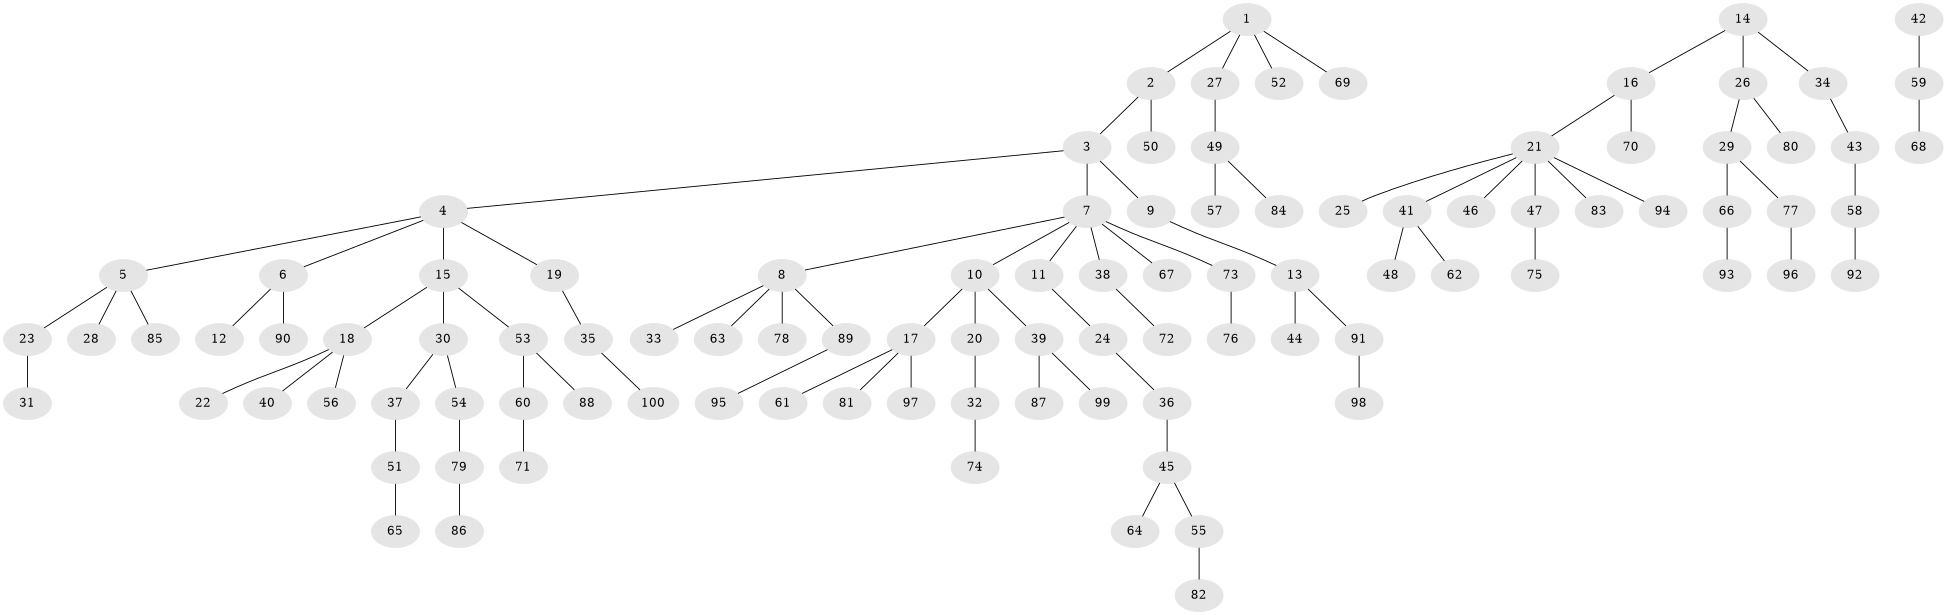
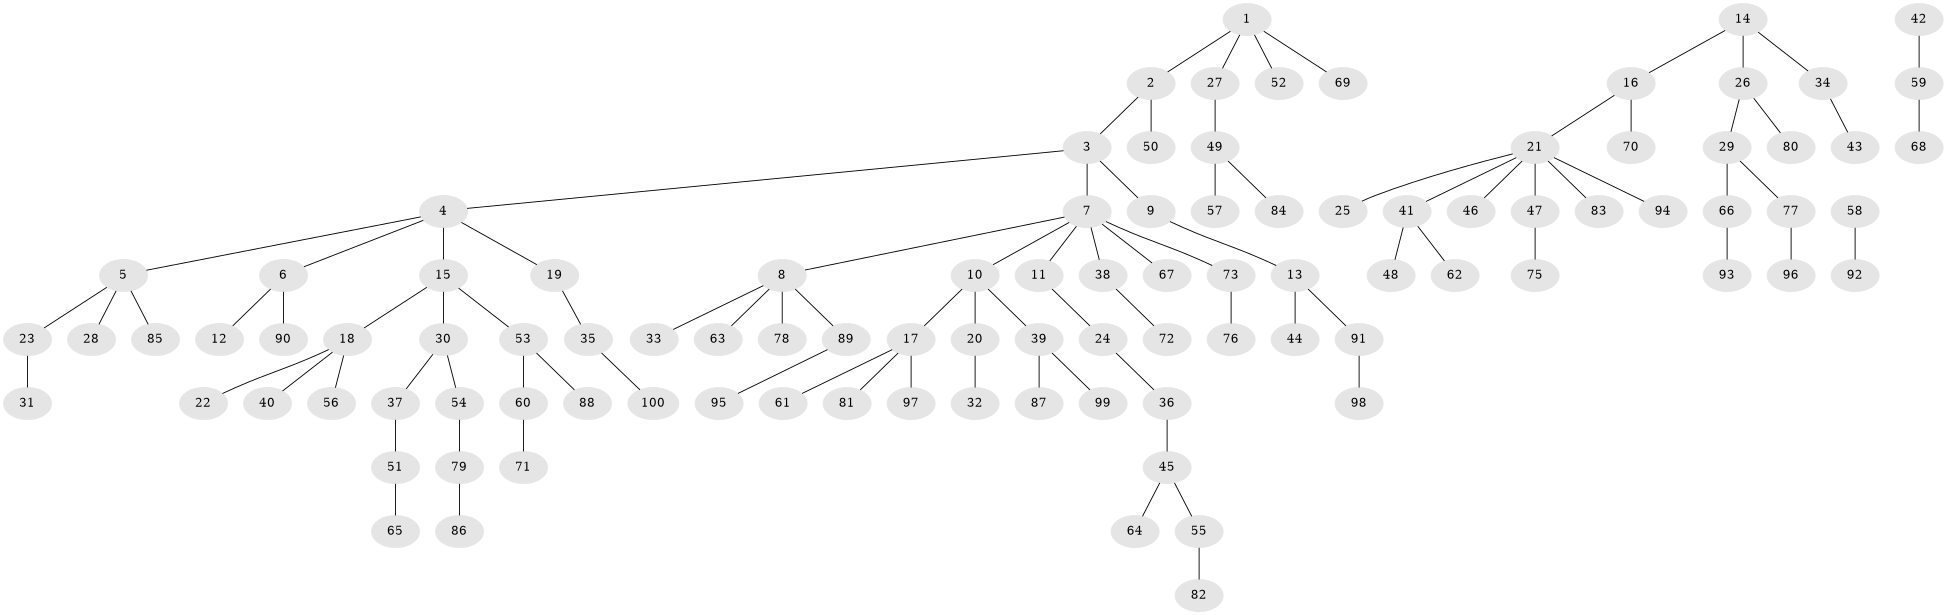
(1855, 180) -> none
(975, 468) -> none
